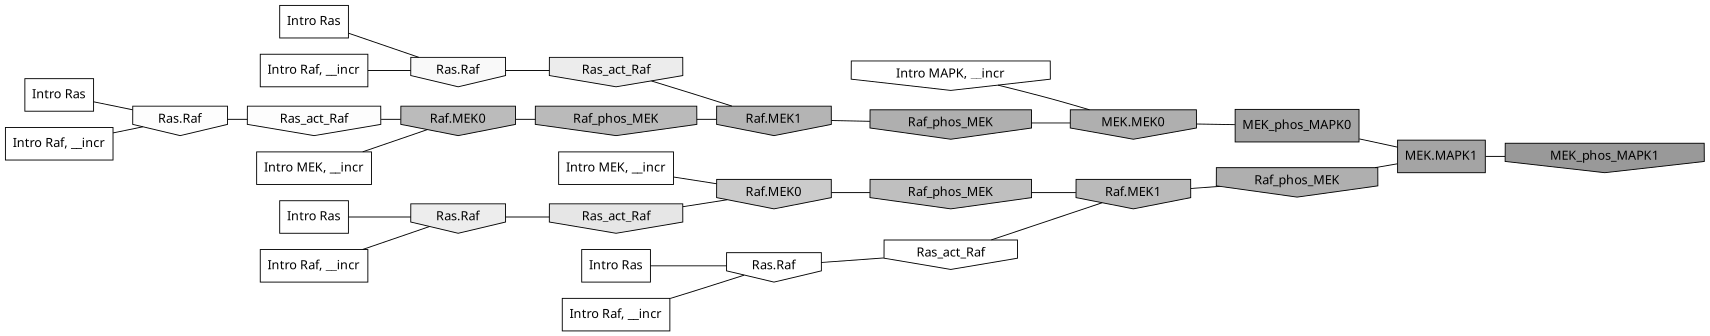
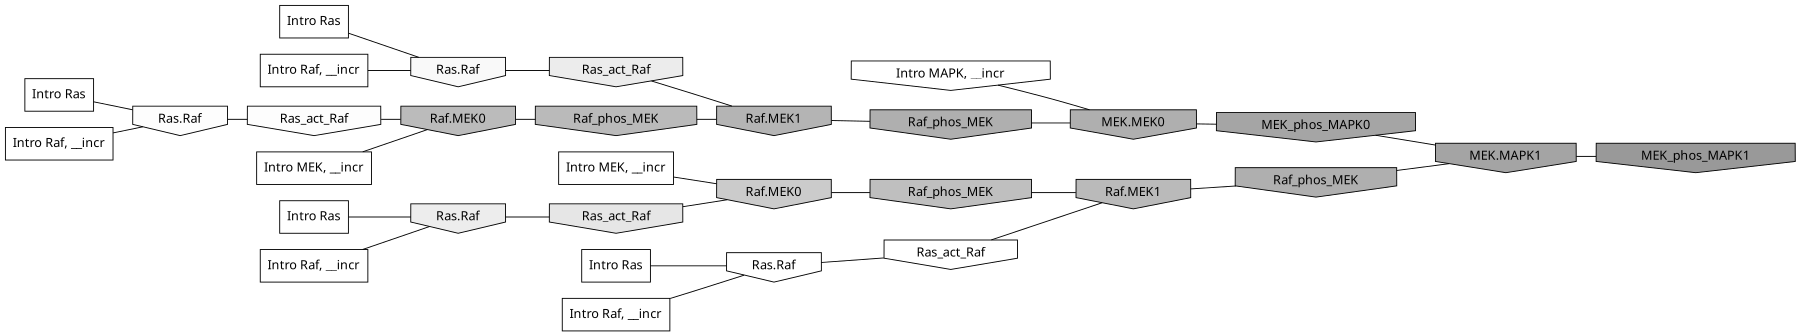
(1297, 126) -> (1316, 126)
(1441, 156) -> (1506, 156)
